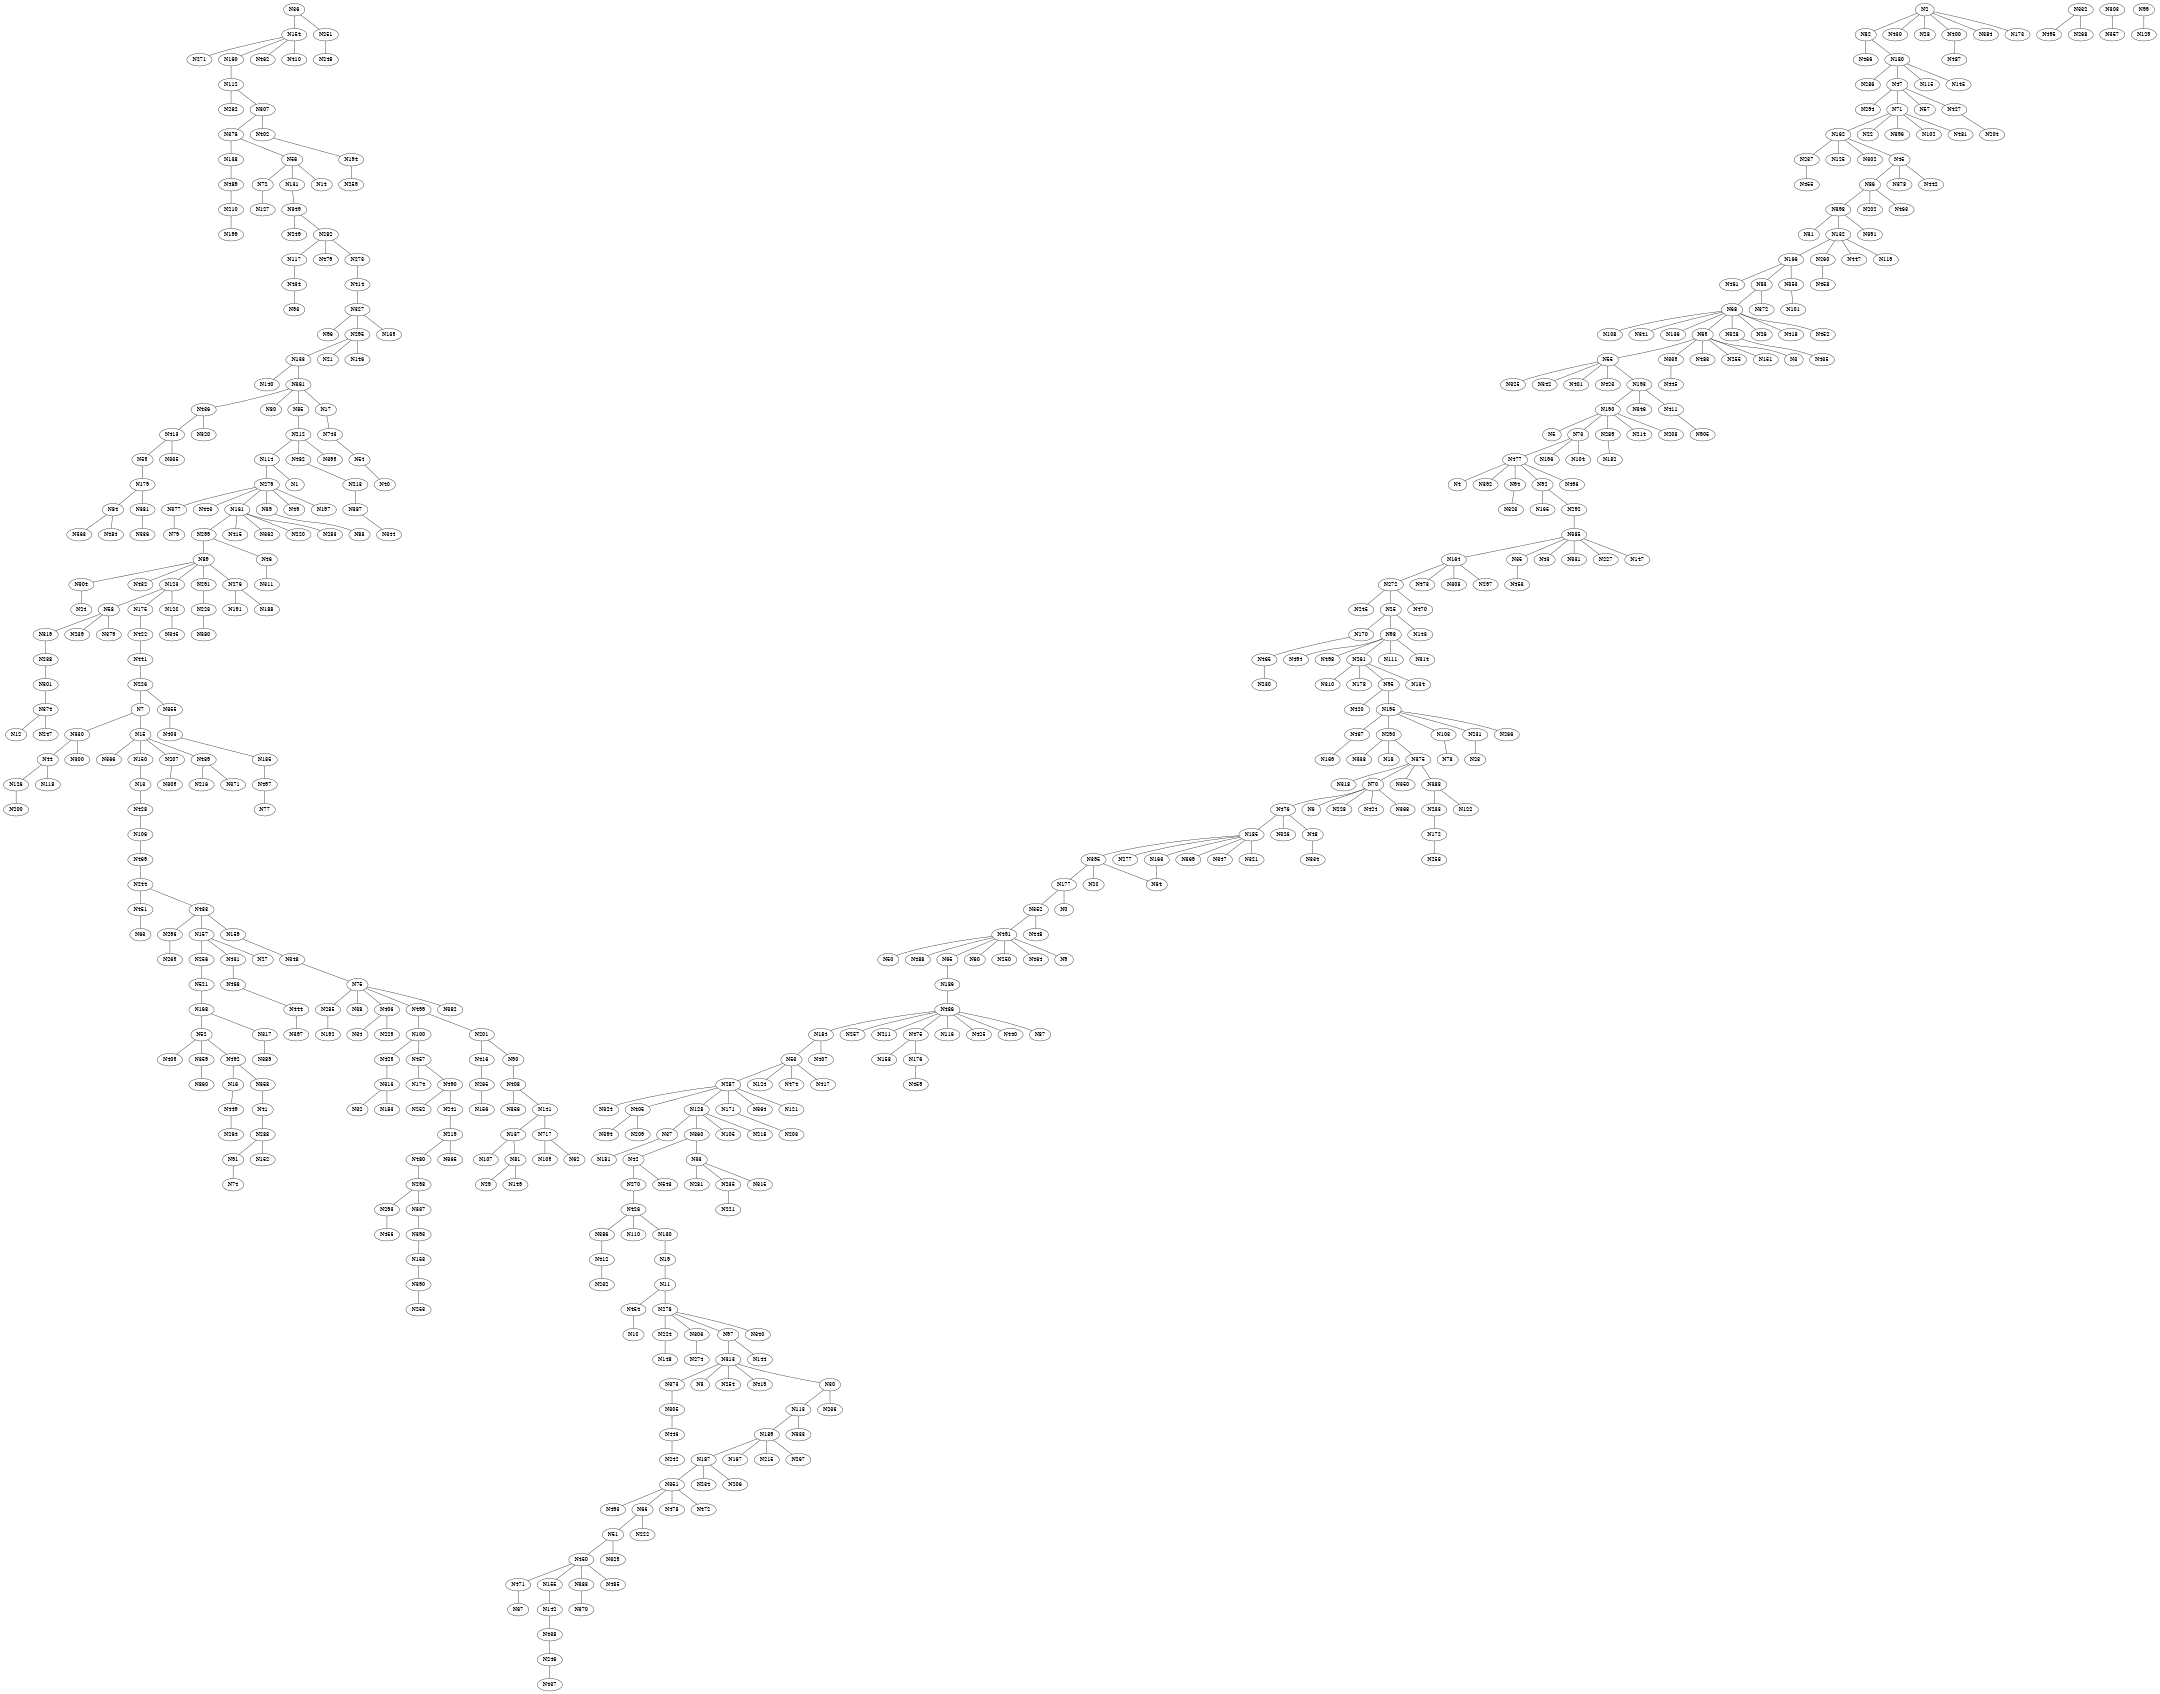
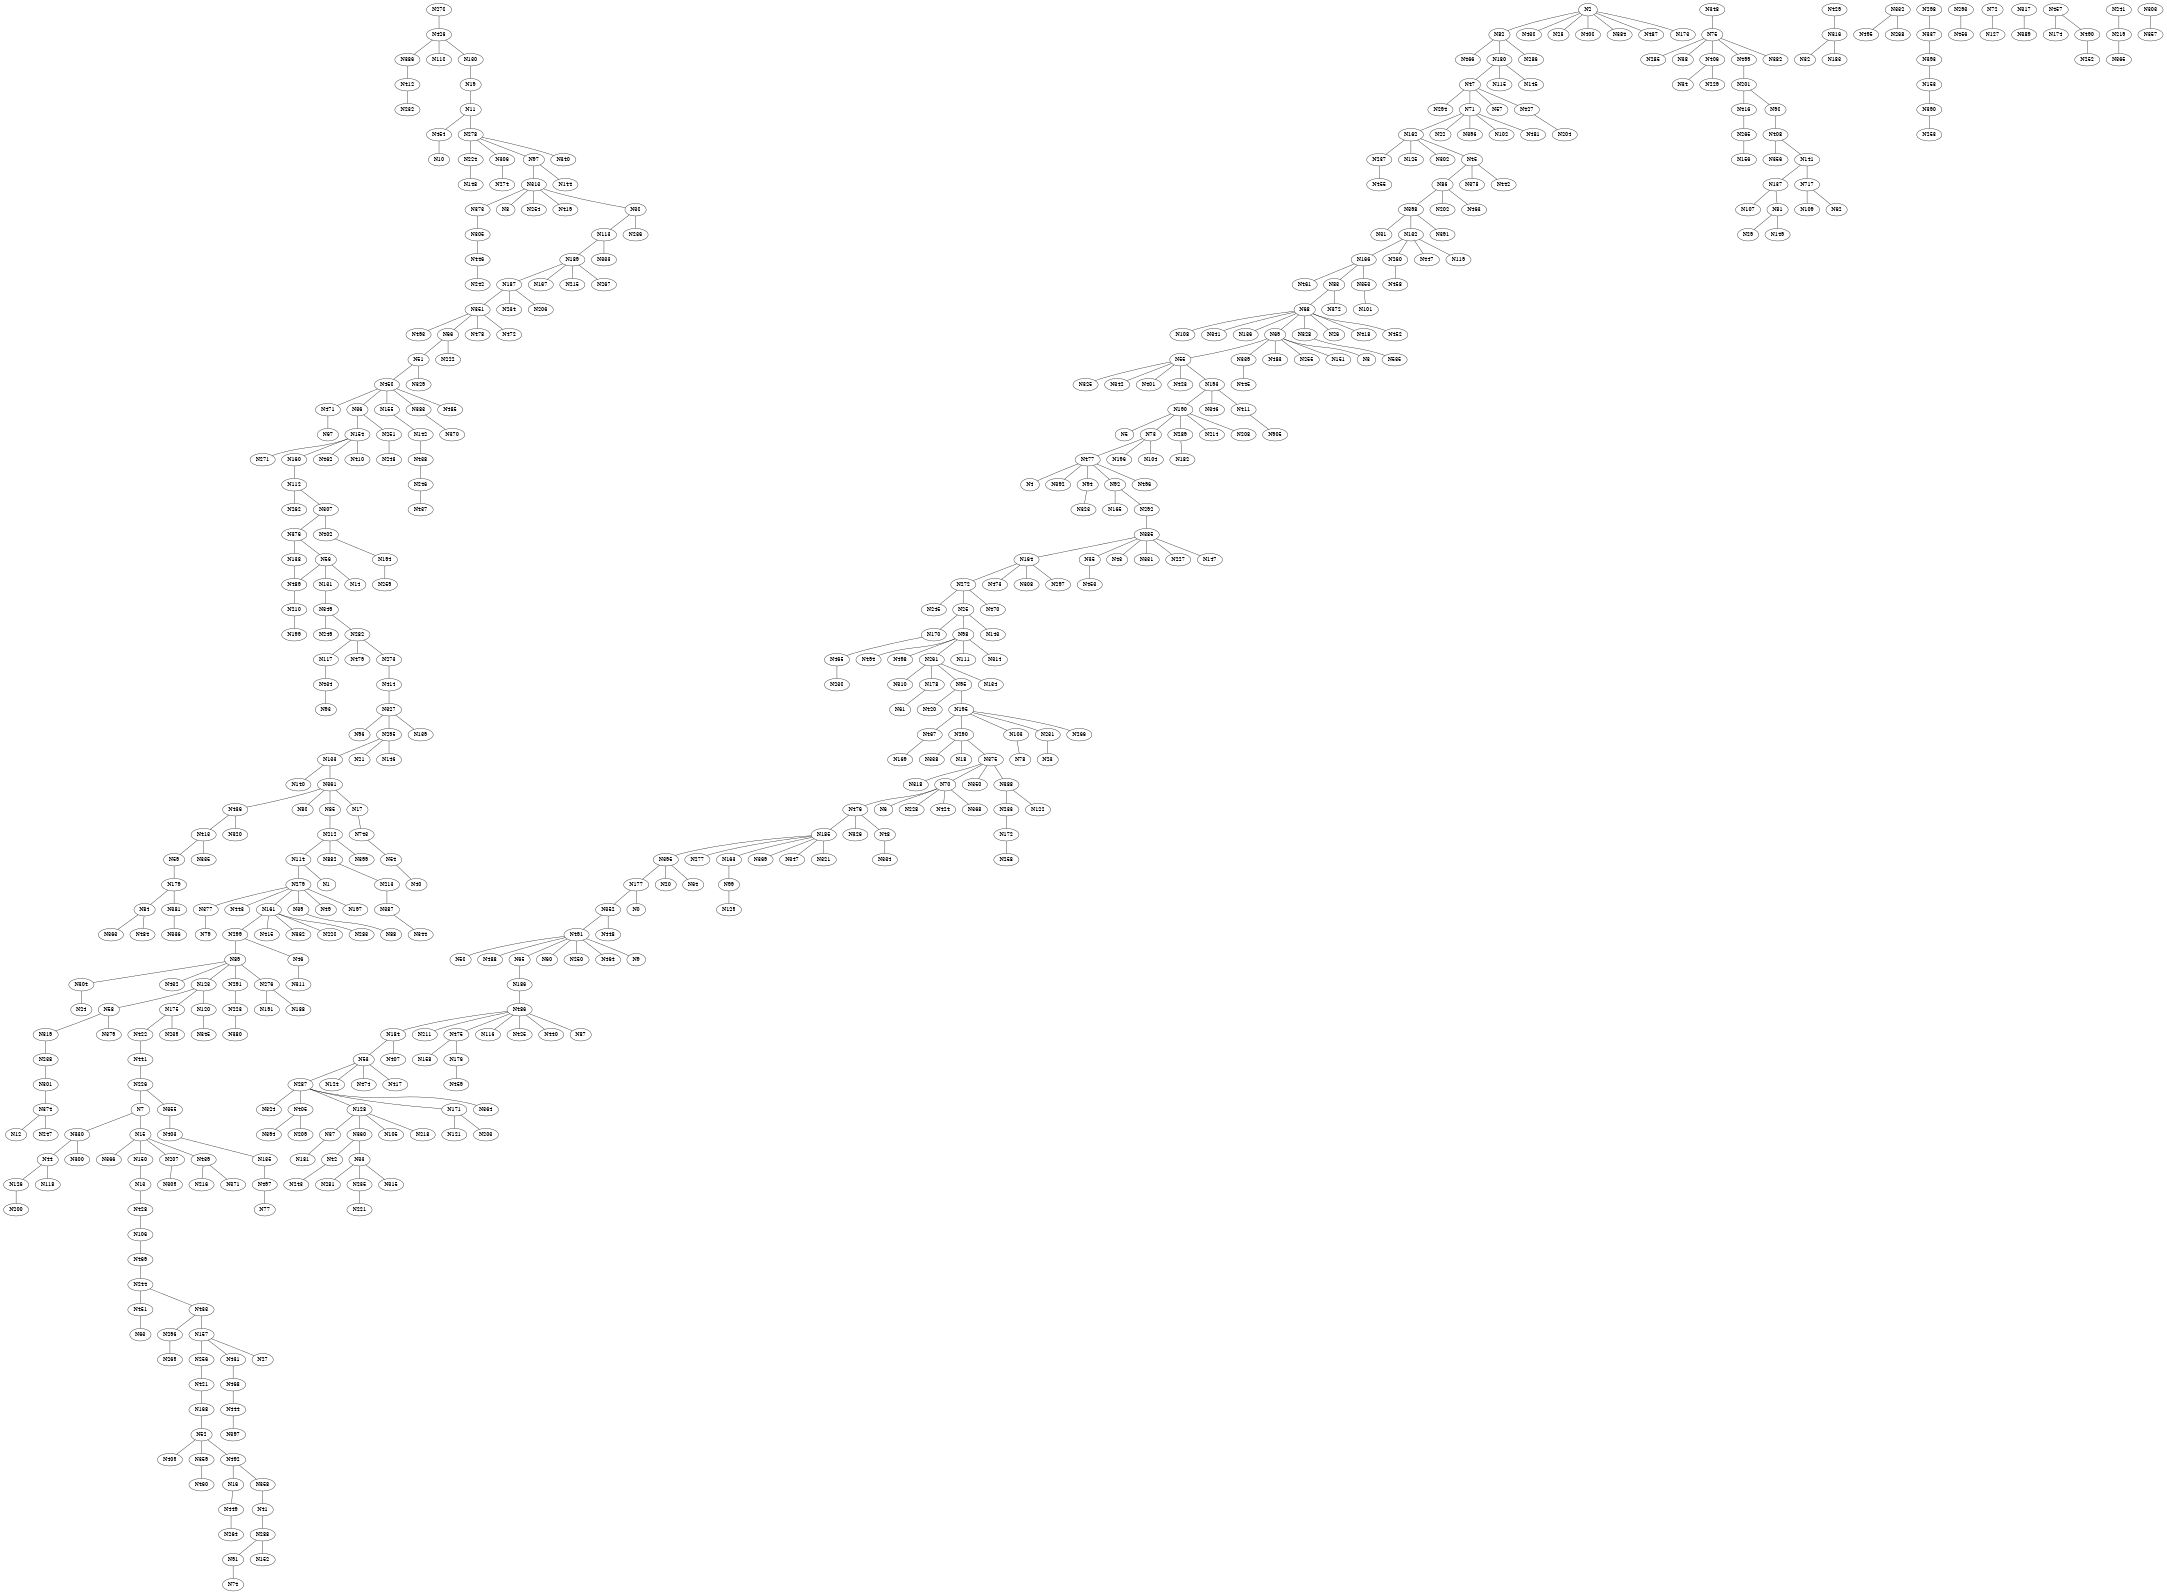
(1954, 47) -> (1619, 22)
(1883, 72) -> (1515, 47)
(277, 172) -> (310, 572)
(1822, 360) -> (1395, 360)
none -> (372, 397)
(298, 460) -> (330, 860)
(93, 622) -> (172, 1022)
none -> (900, 710)
(1157, 872) -> (729, 872)
(233, 935) -> none
(202, 985) -> (202, 1385)
(233, 1022) -> none
(328, 1035) -> none
(419, 1035) -> none
(853, 1035) -> none
(202, 1085) -> (202, 1485)
(450, 1097) -> none
(760, 1097) -> (454, 1122)
(419, 1160) -> none
(633, 1172) -> none
(665, 1185) -> (296, 1185)
(403, 1197) -> none
